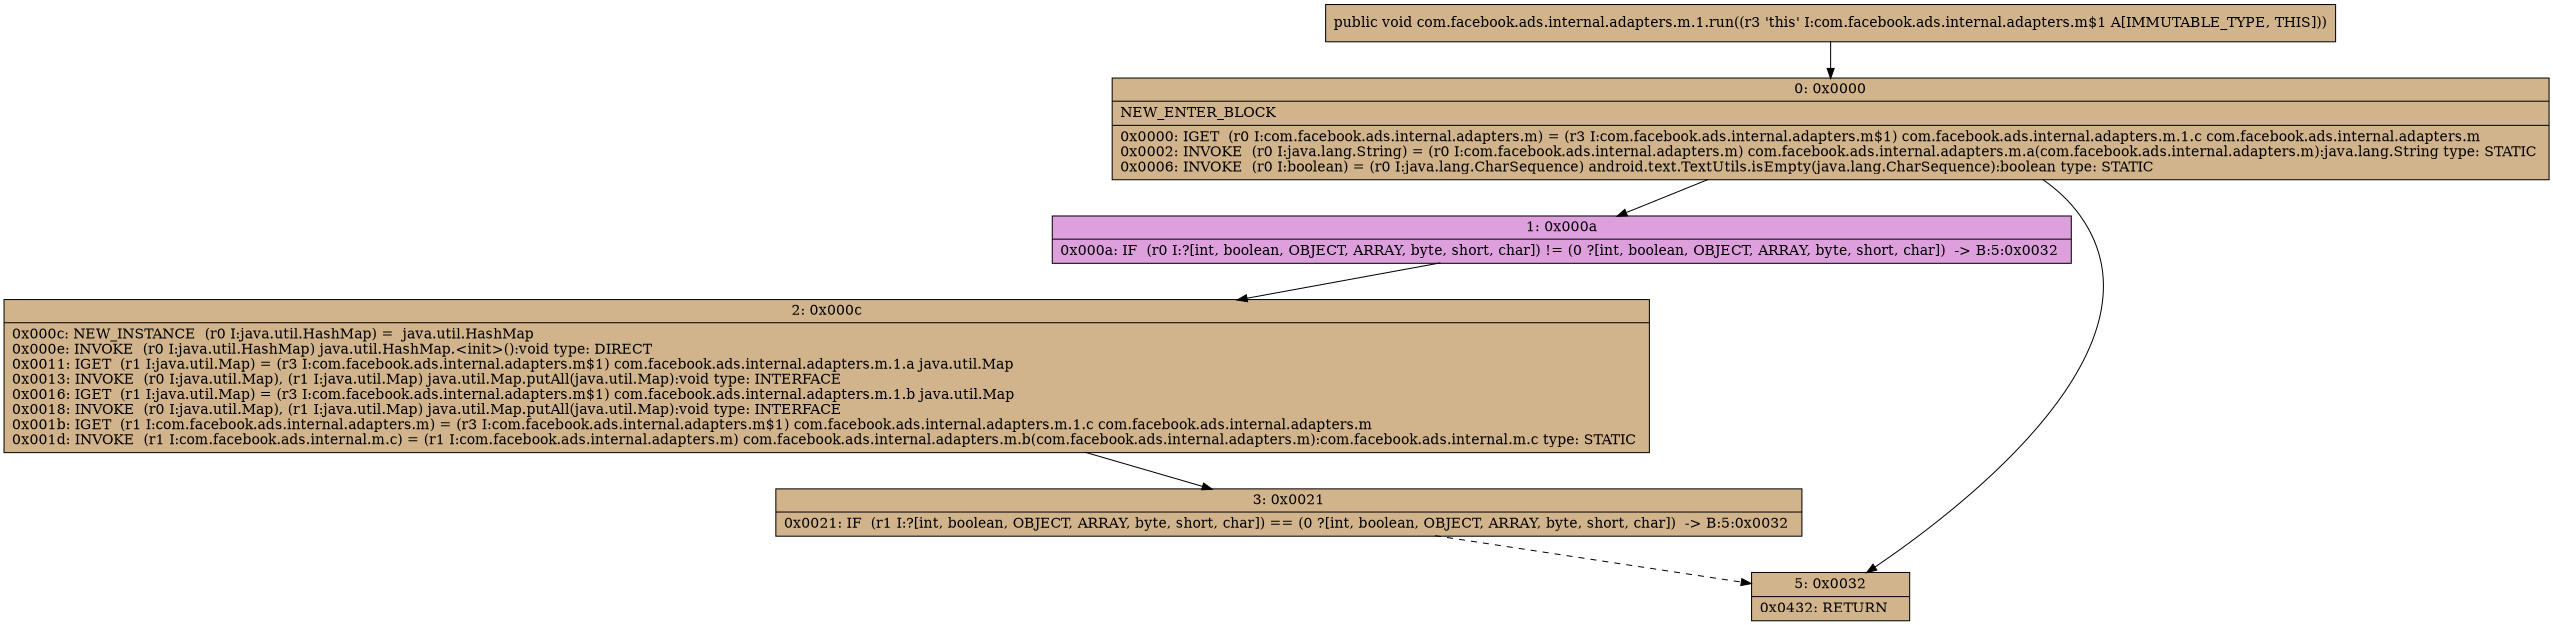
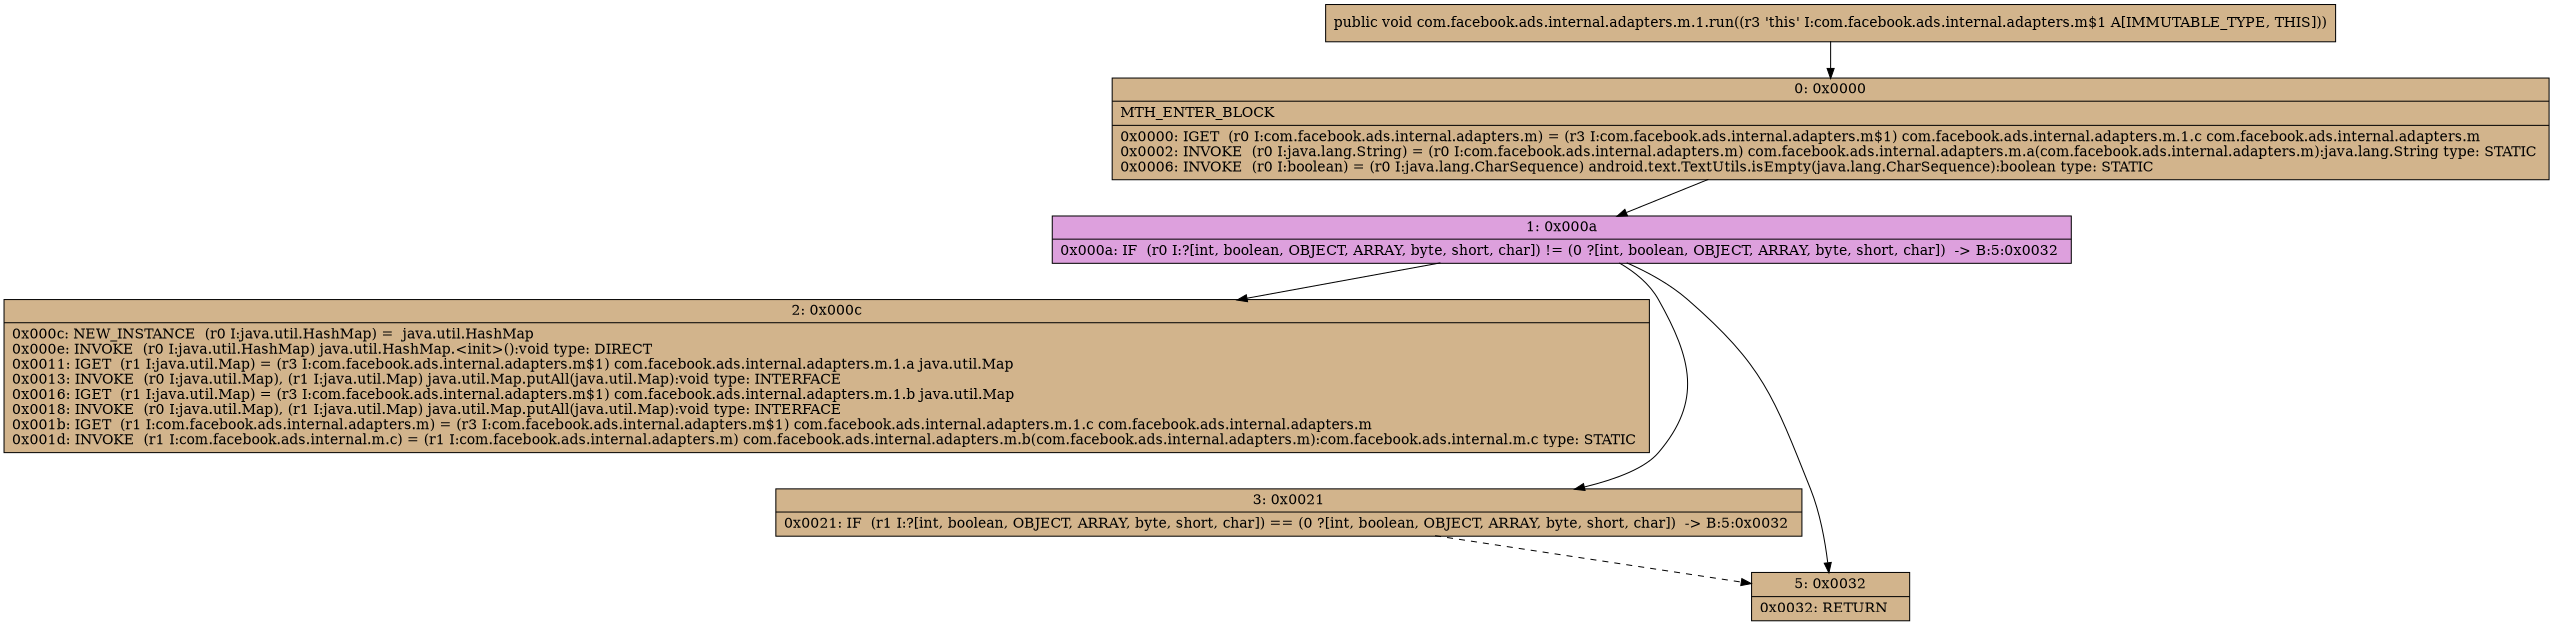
(1198, 113) -> (1198, 113)
(2059, 399) -> (1765, 386)
(1144, 469) -> (1687, 391)
(1831, 608) -> (1831, 608)
